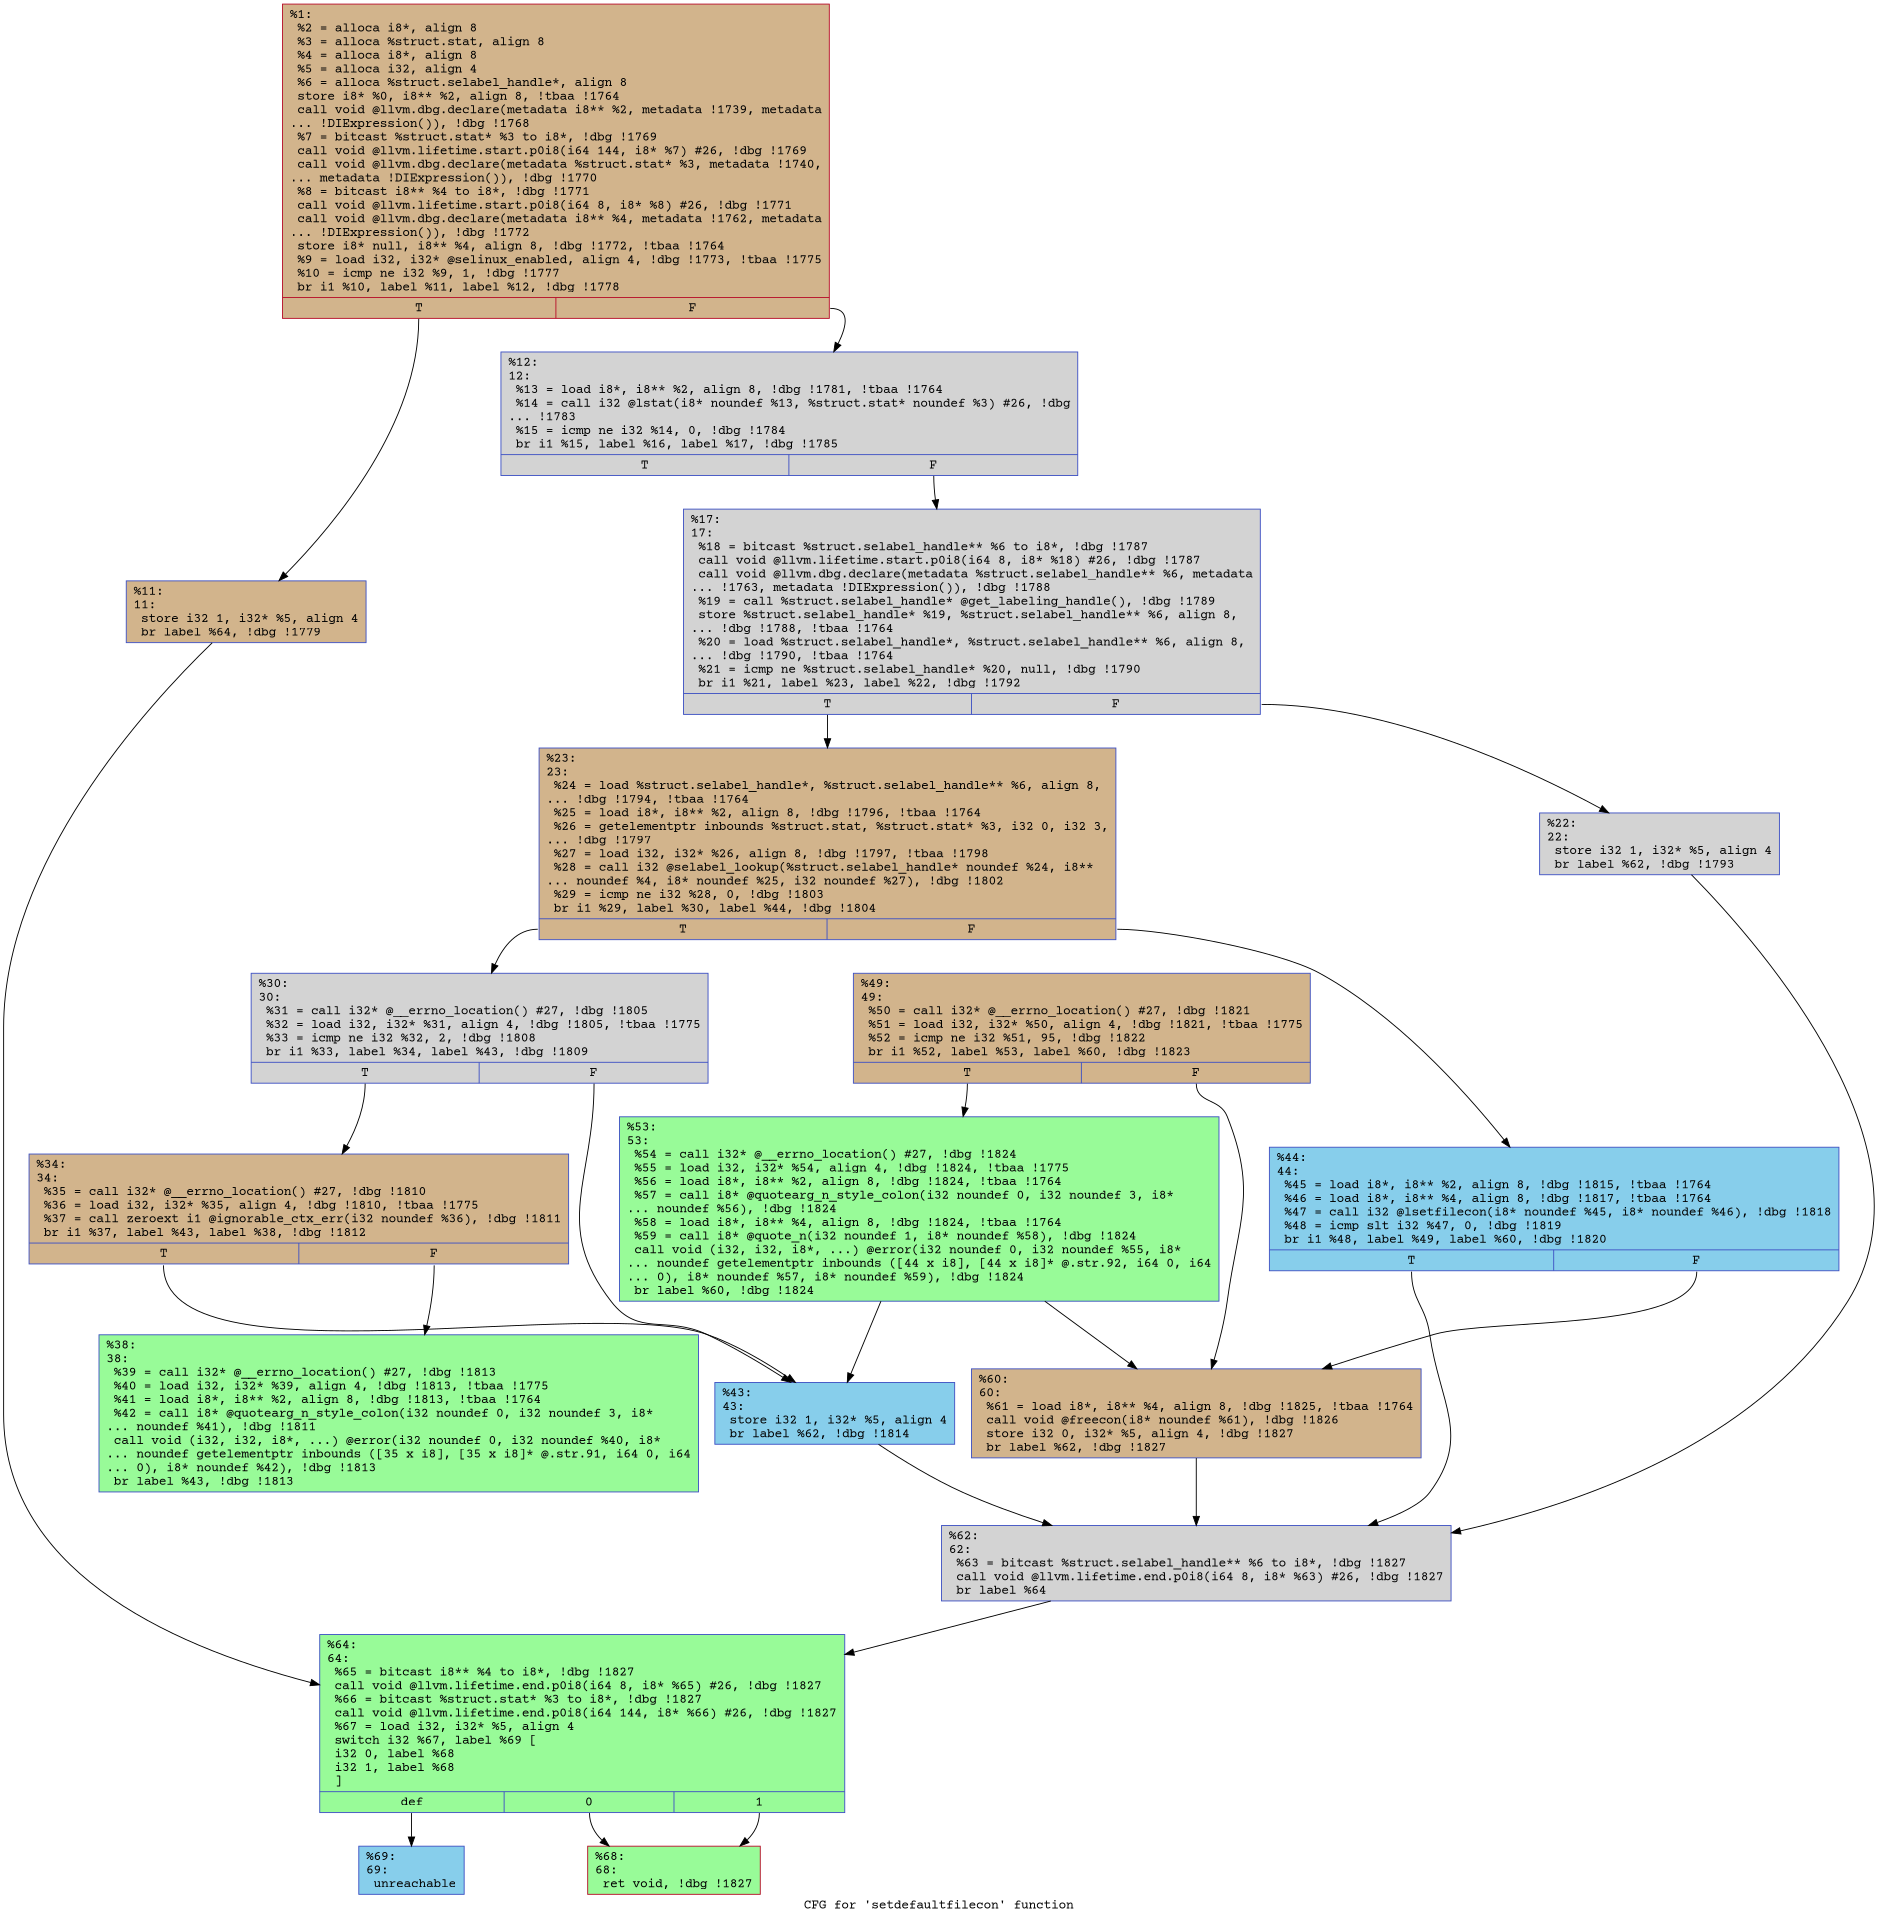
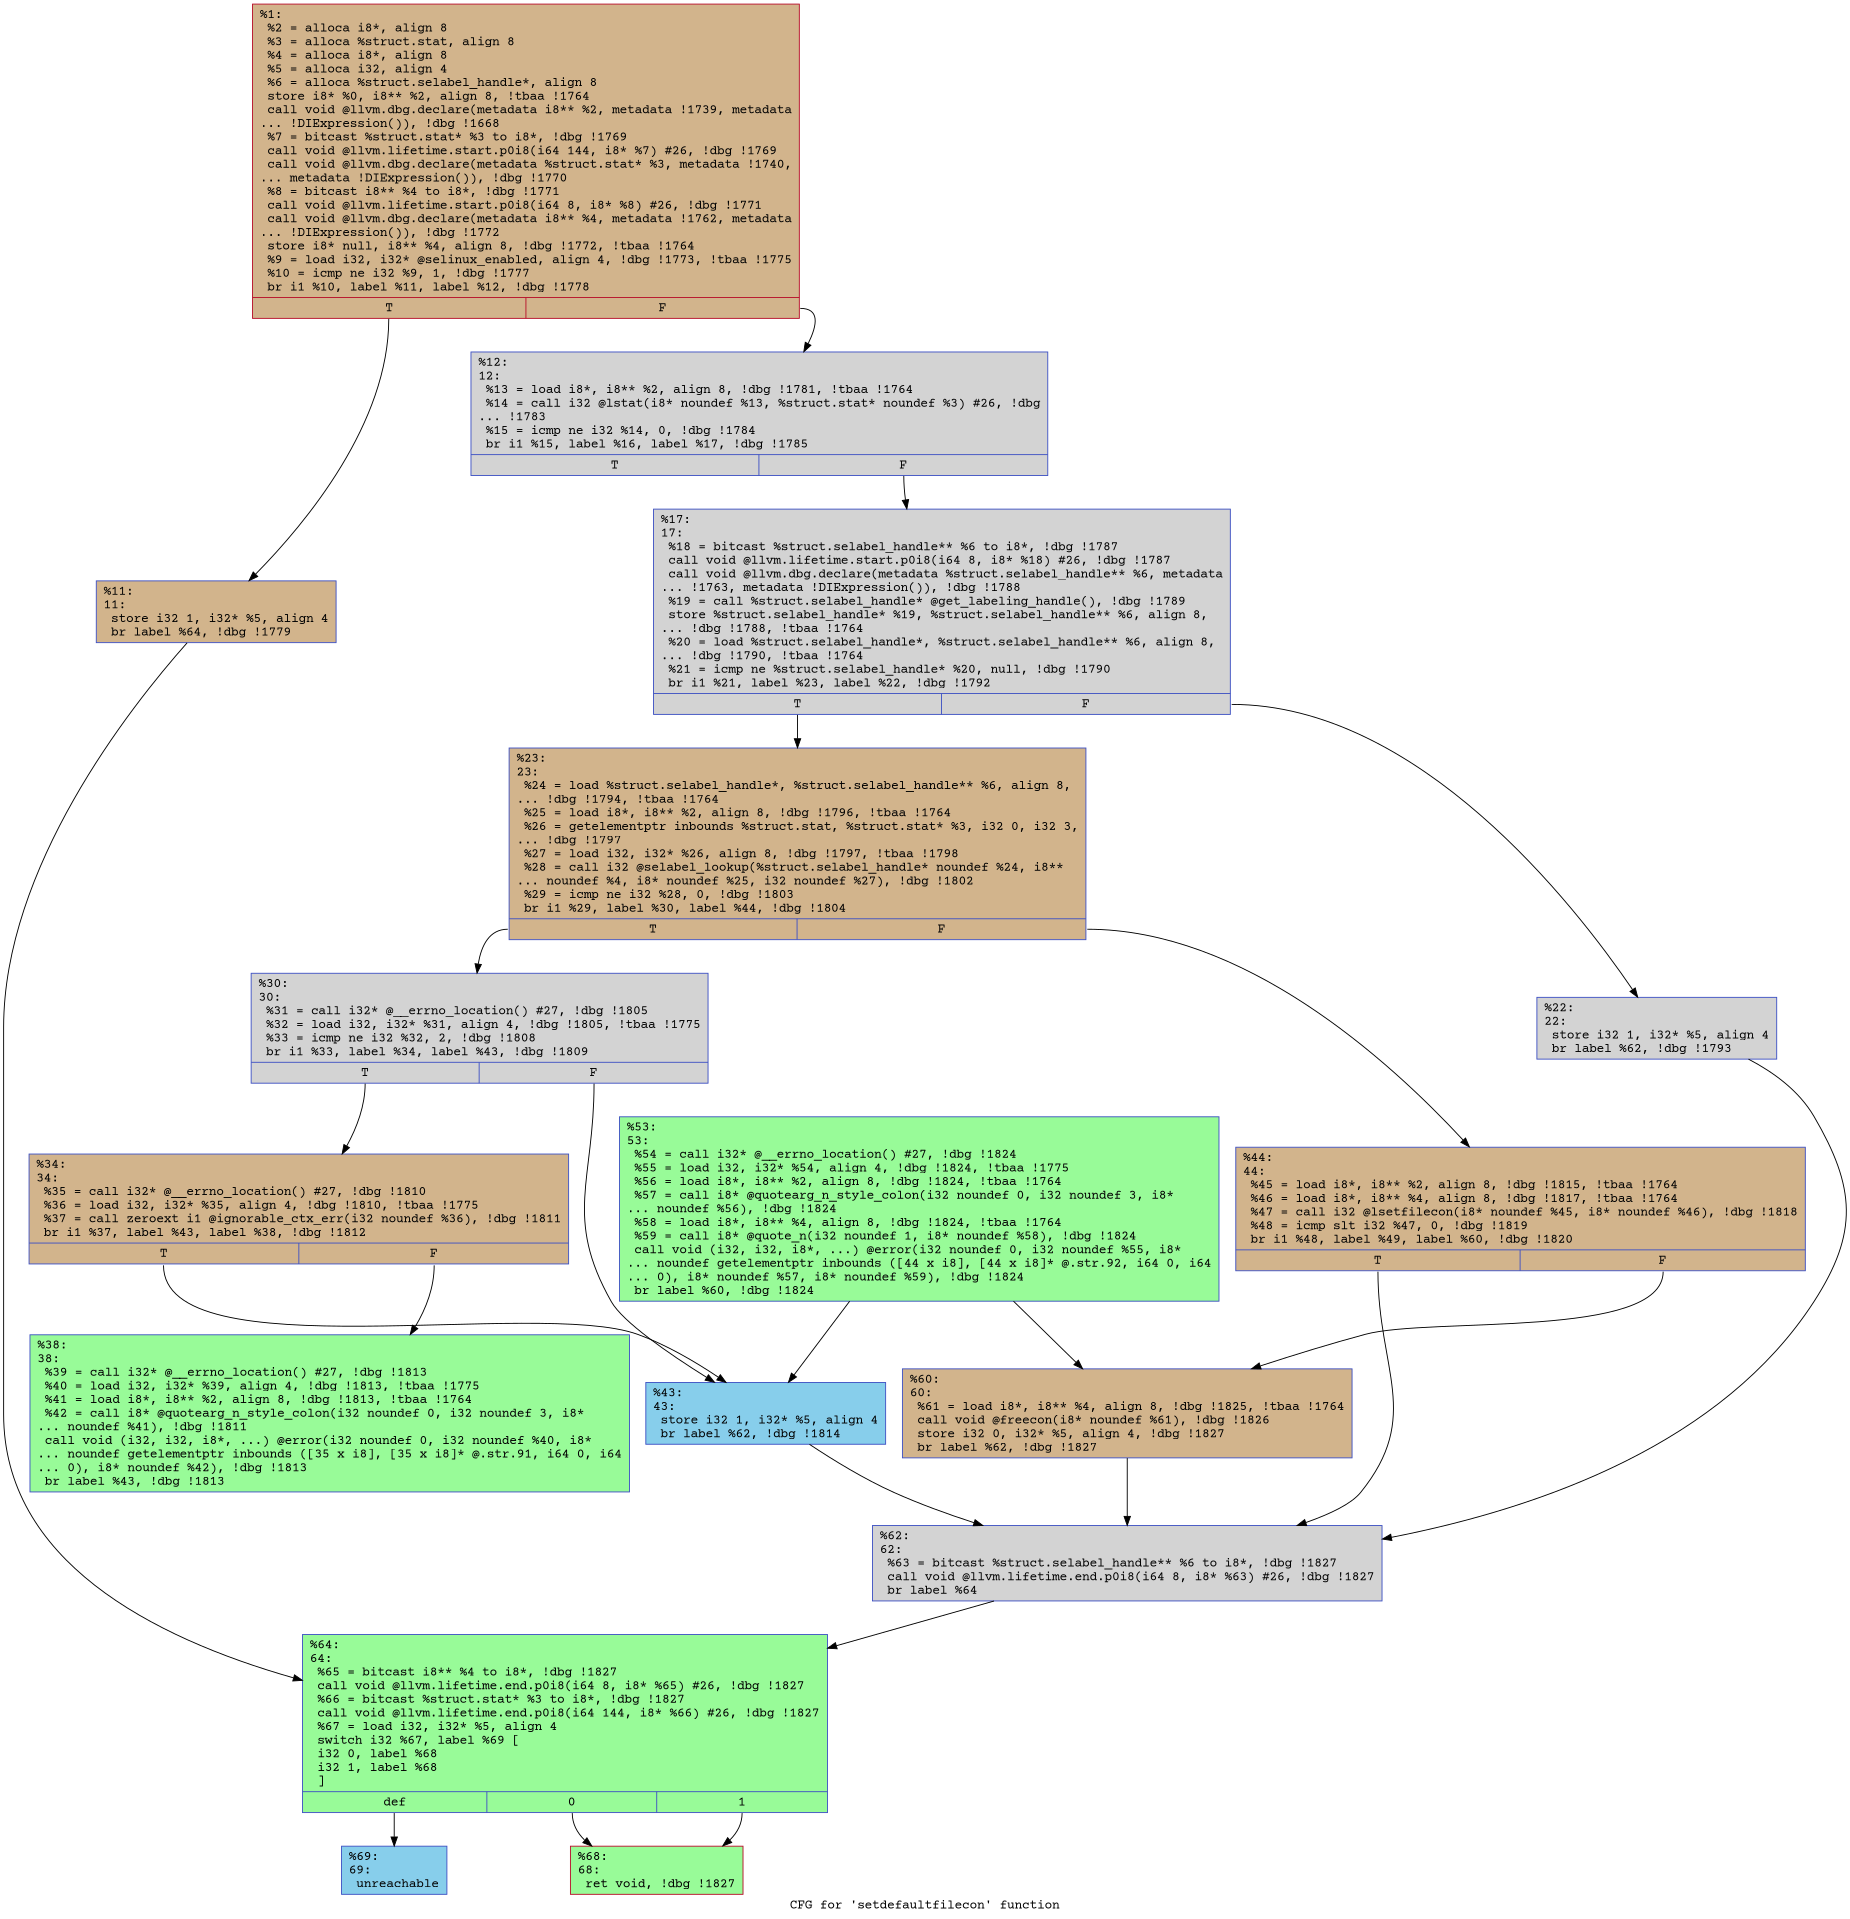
(410, 123) -> (380, 123)
(1082, 1028) -> none
(1554, 1209) -> (1521, 1209)
